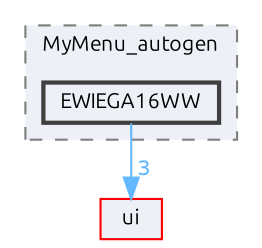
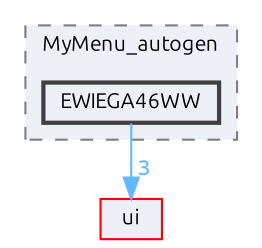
(131, 103) -> (131, 103)
